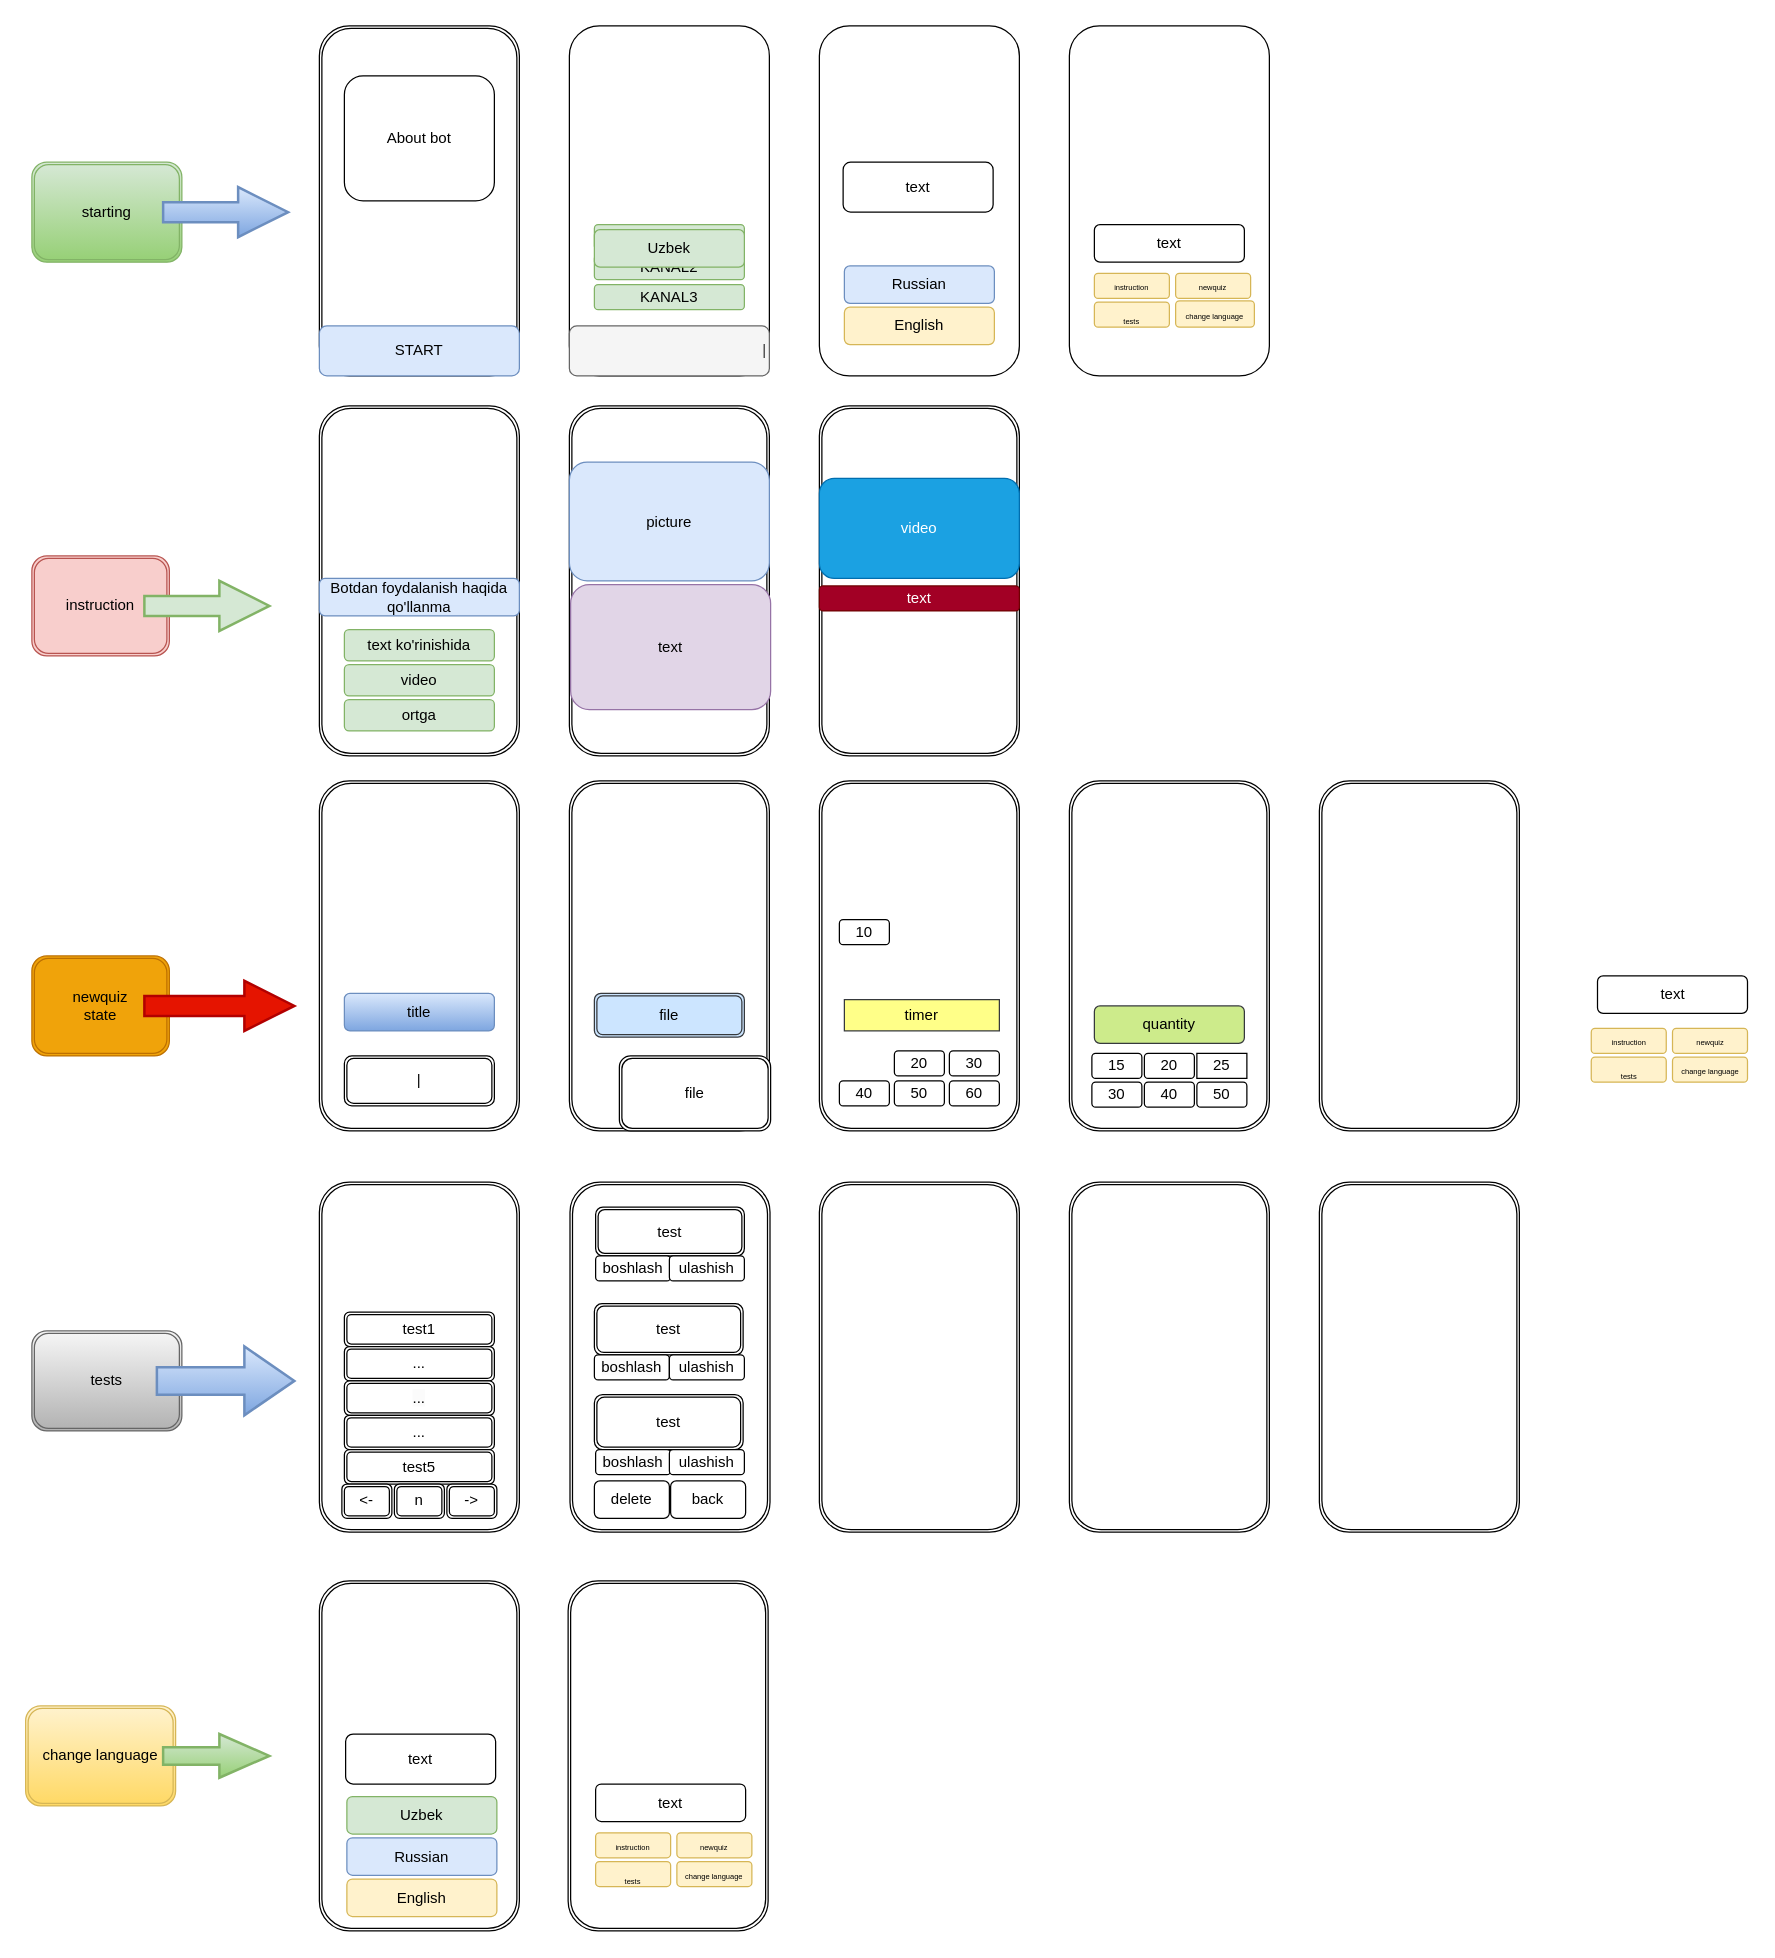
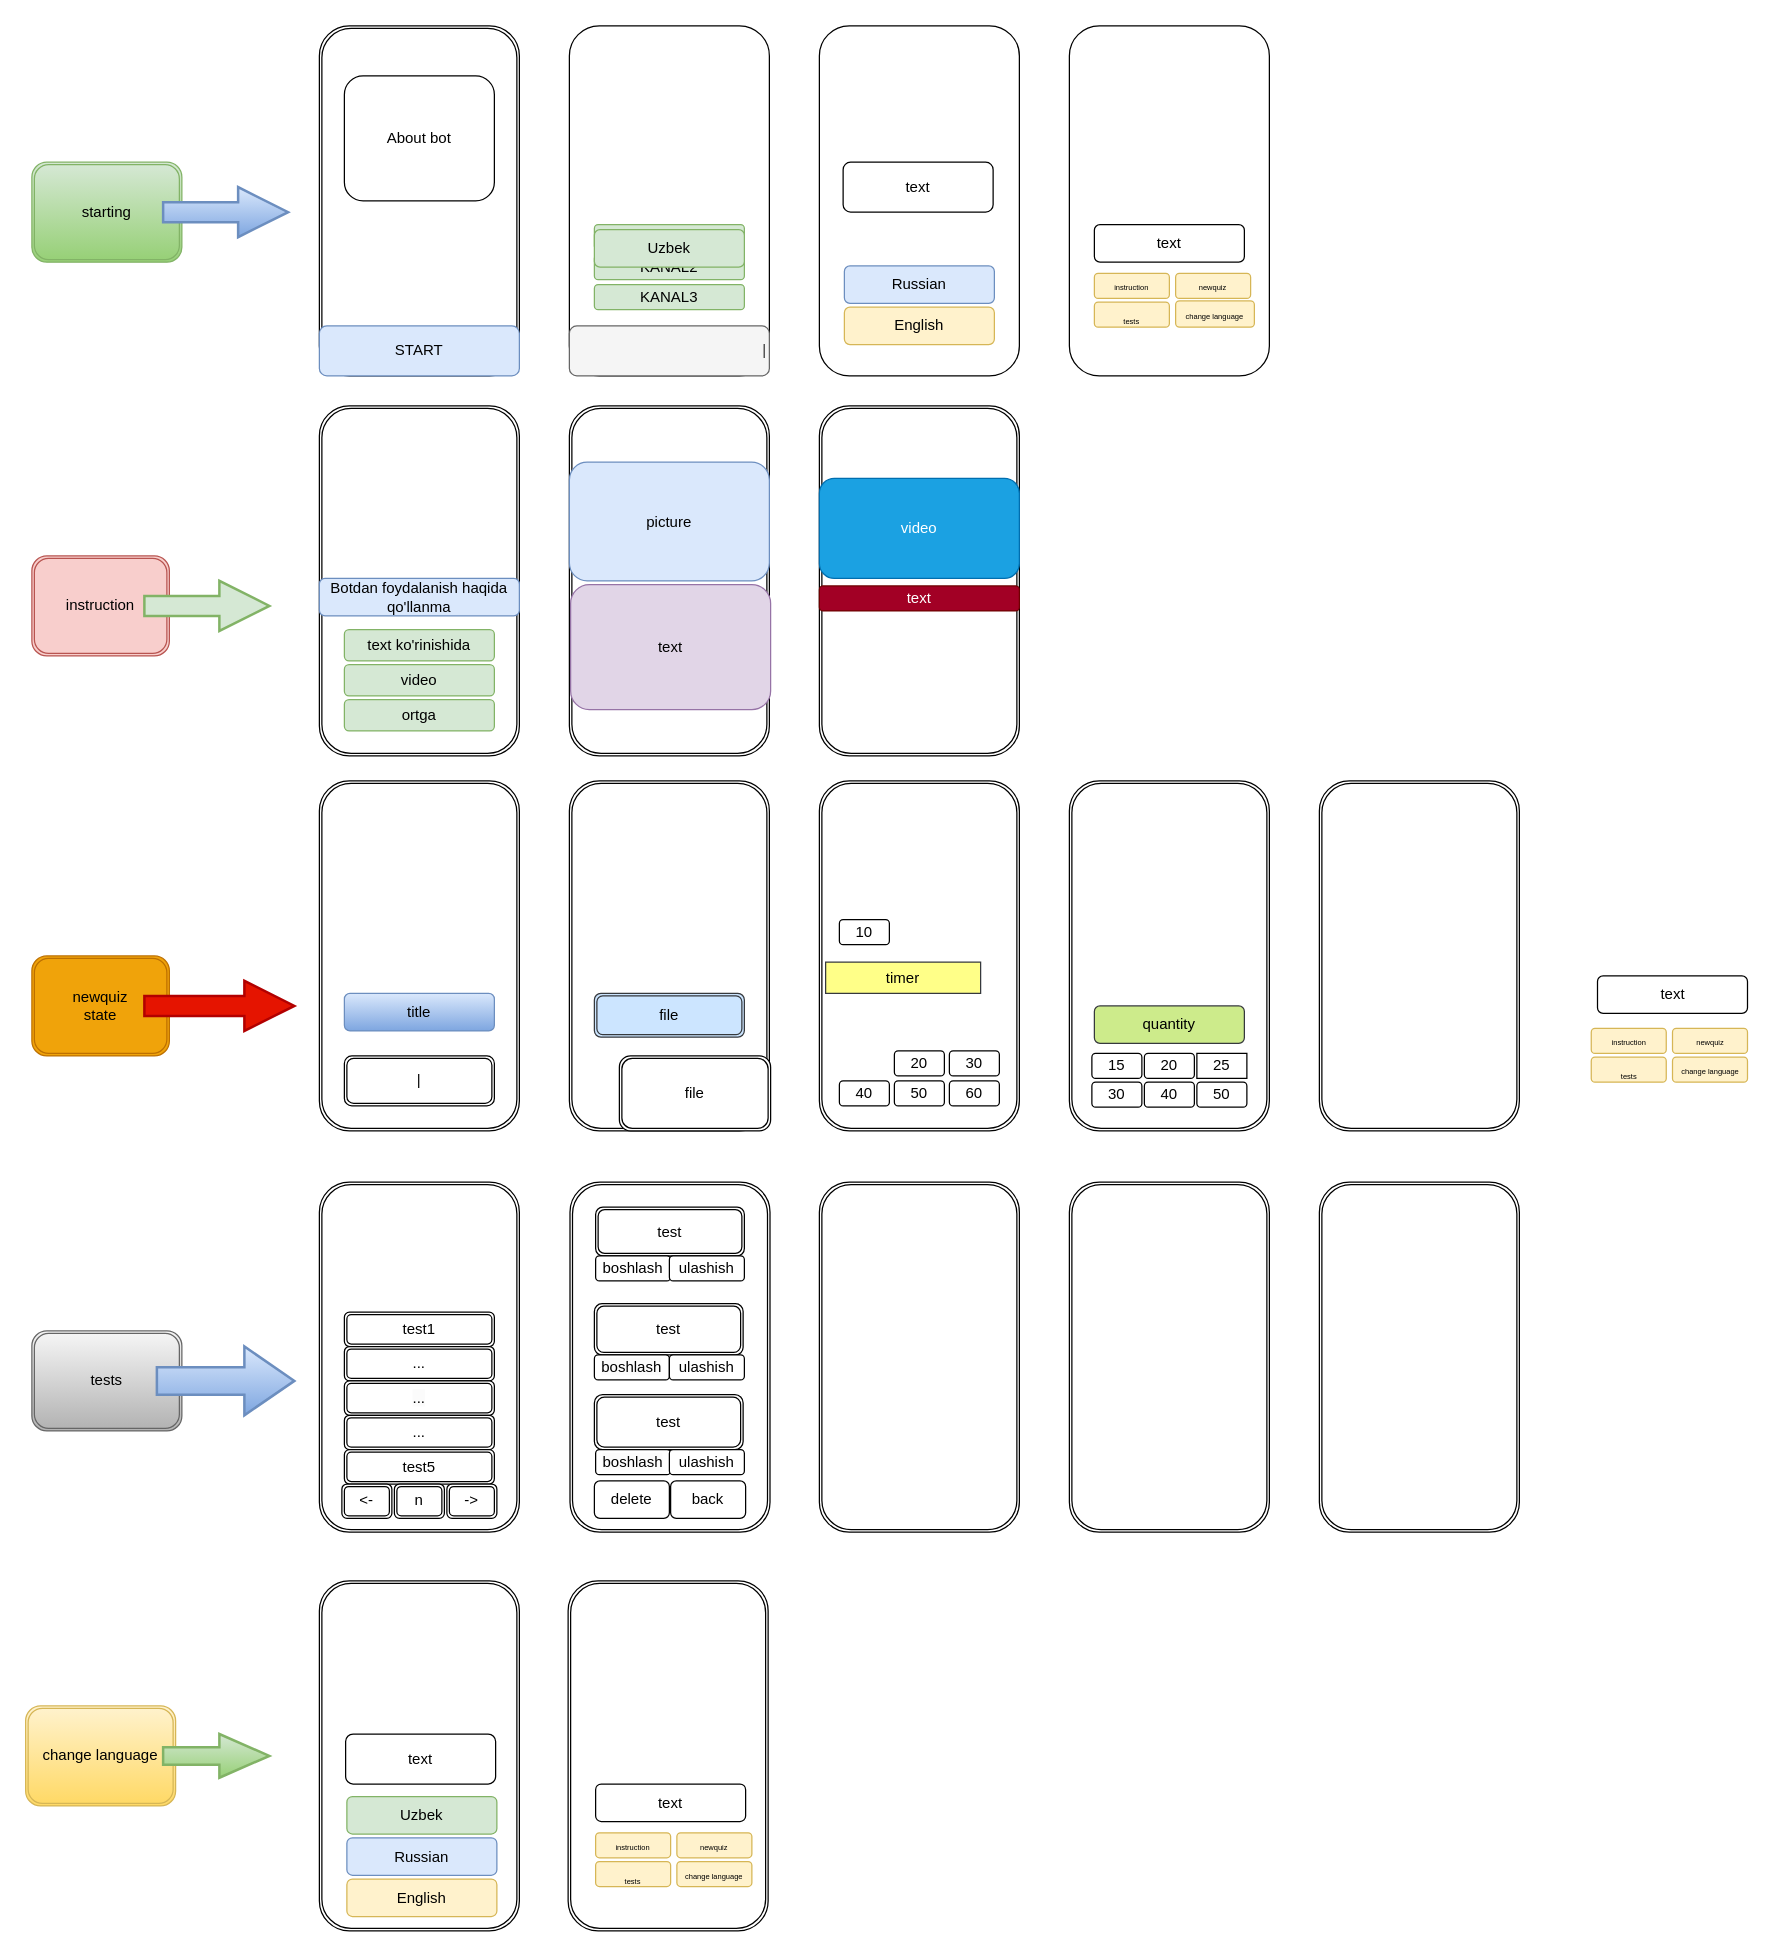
(922, 1015) -> (903, 978)
